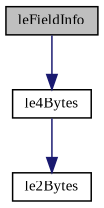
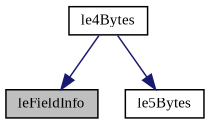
(52, 55) -> (84, 56)
(52, 187) -> (165, 104)
